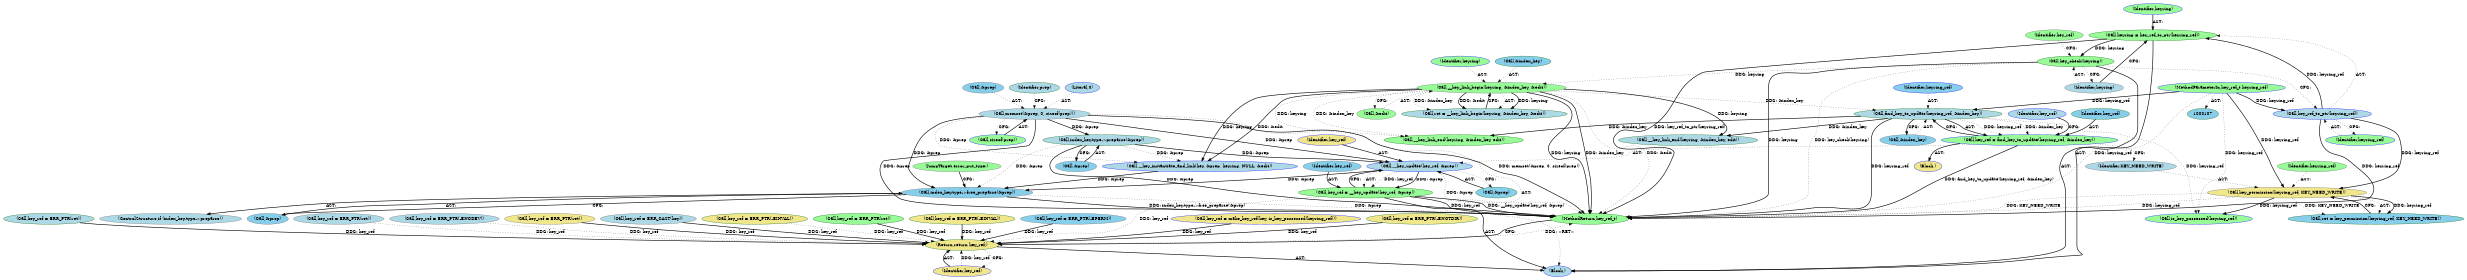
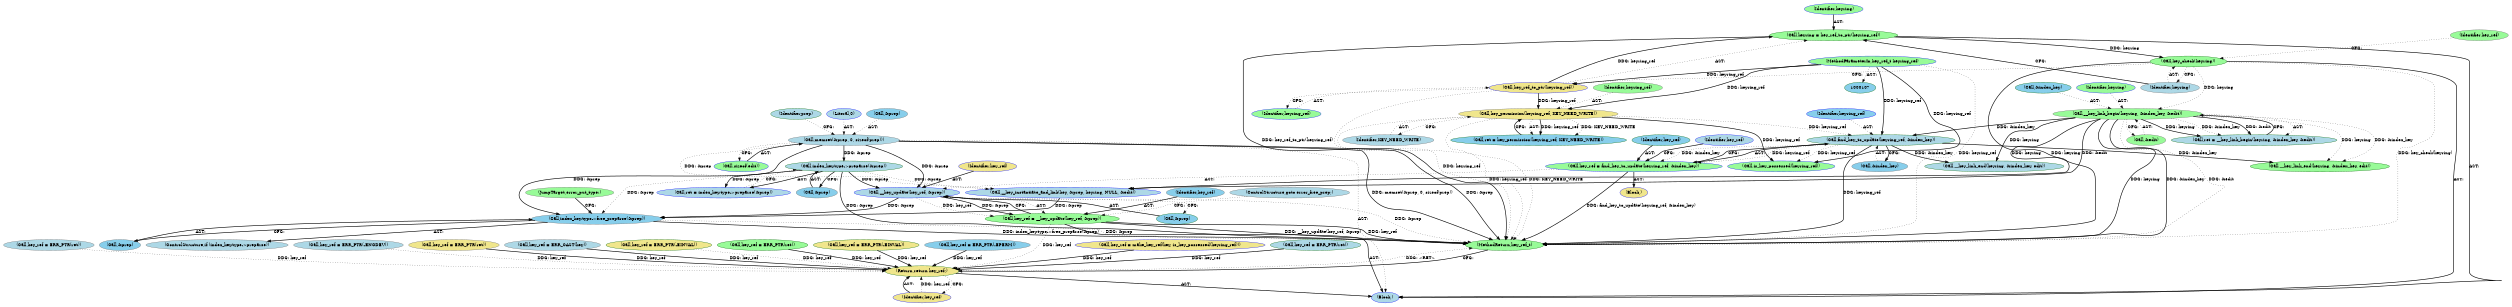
(1712, 100) -> (1996, 125)
(2322, 114) -> (1538, 88)
none -> (1731, 122)
(998, 140) -> (741, 166)
(2114, 146) -> (1437, 122)
(2225, 158) -> (1946, 149)
none -> (724, 193)
none -> (1290, 193)
(2054, 212) -> (1334, 141)
(1422, 219) -> none
